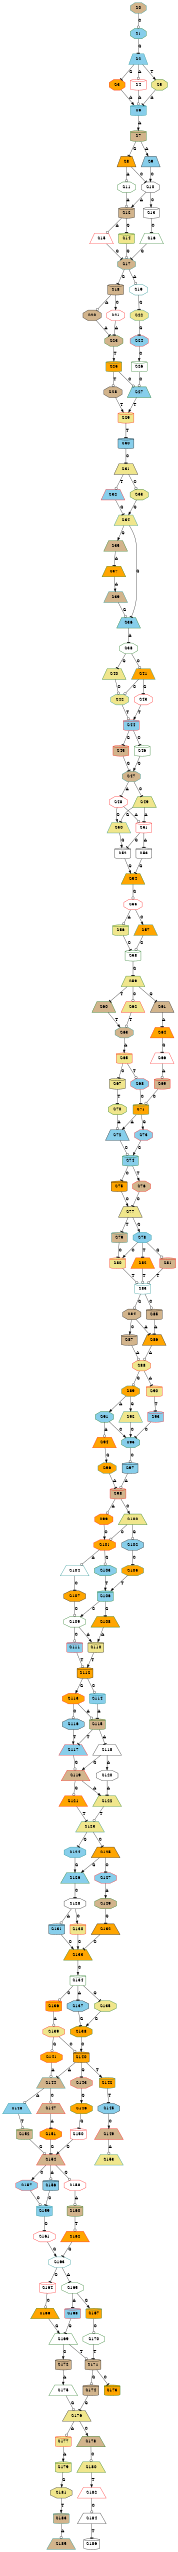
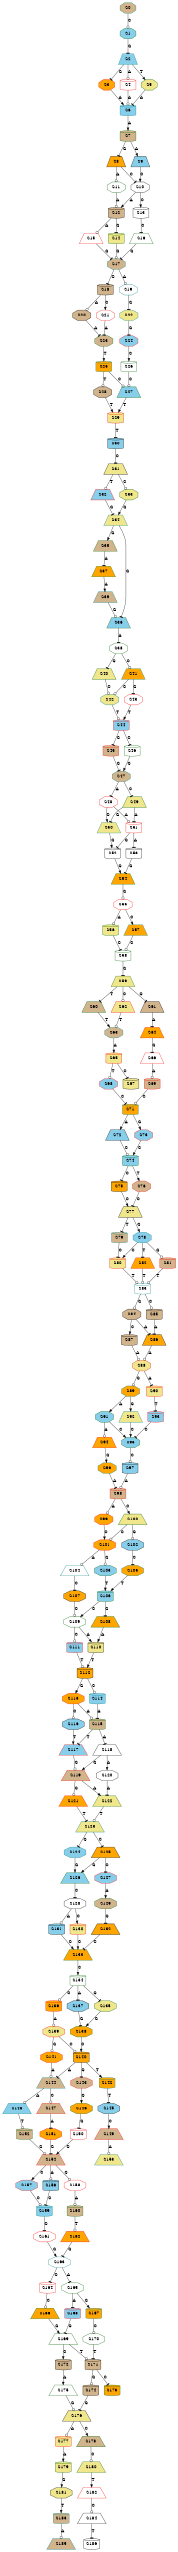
(117, 1109) -> none
